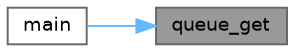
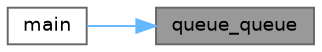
(222, 26) -> (235, 26)
